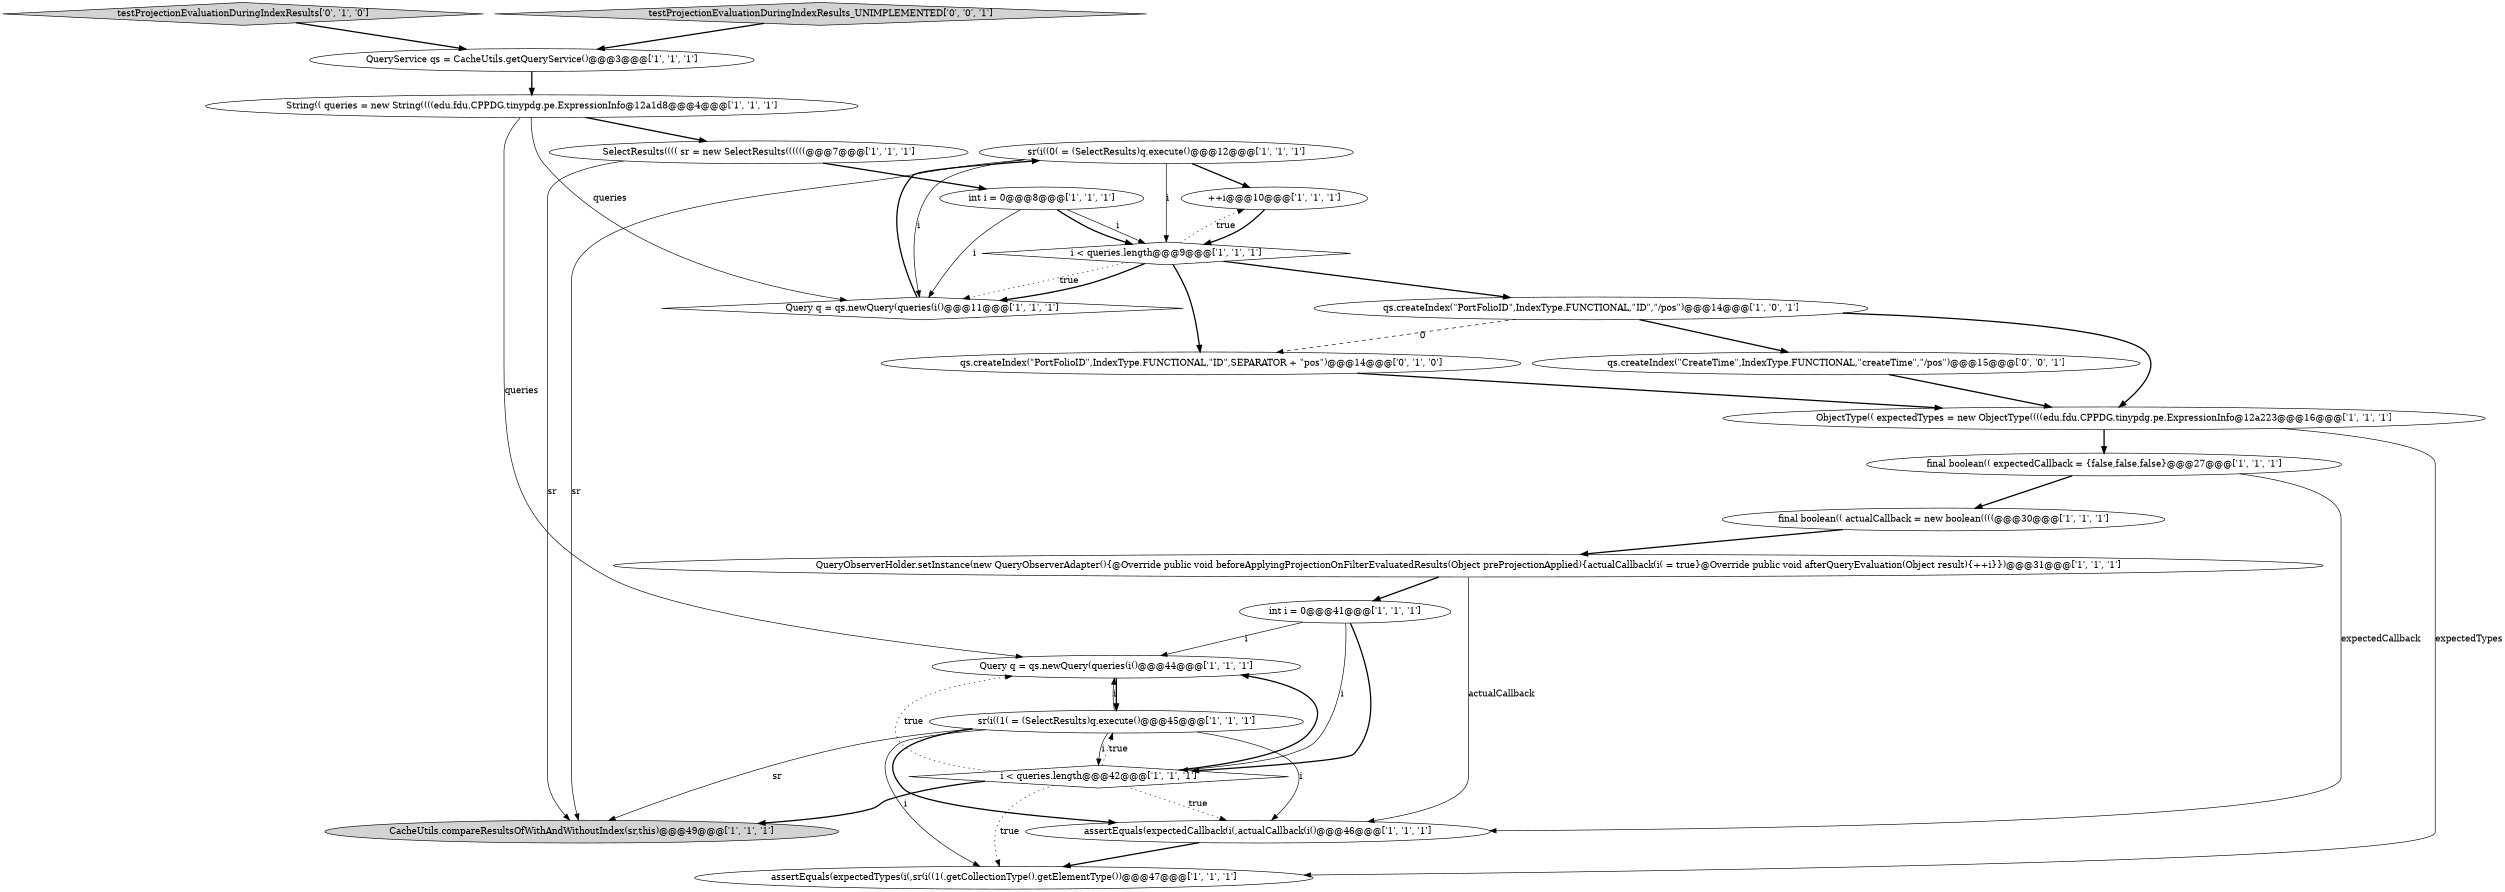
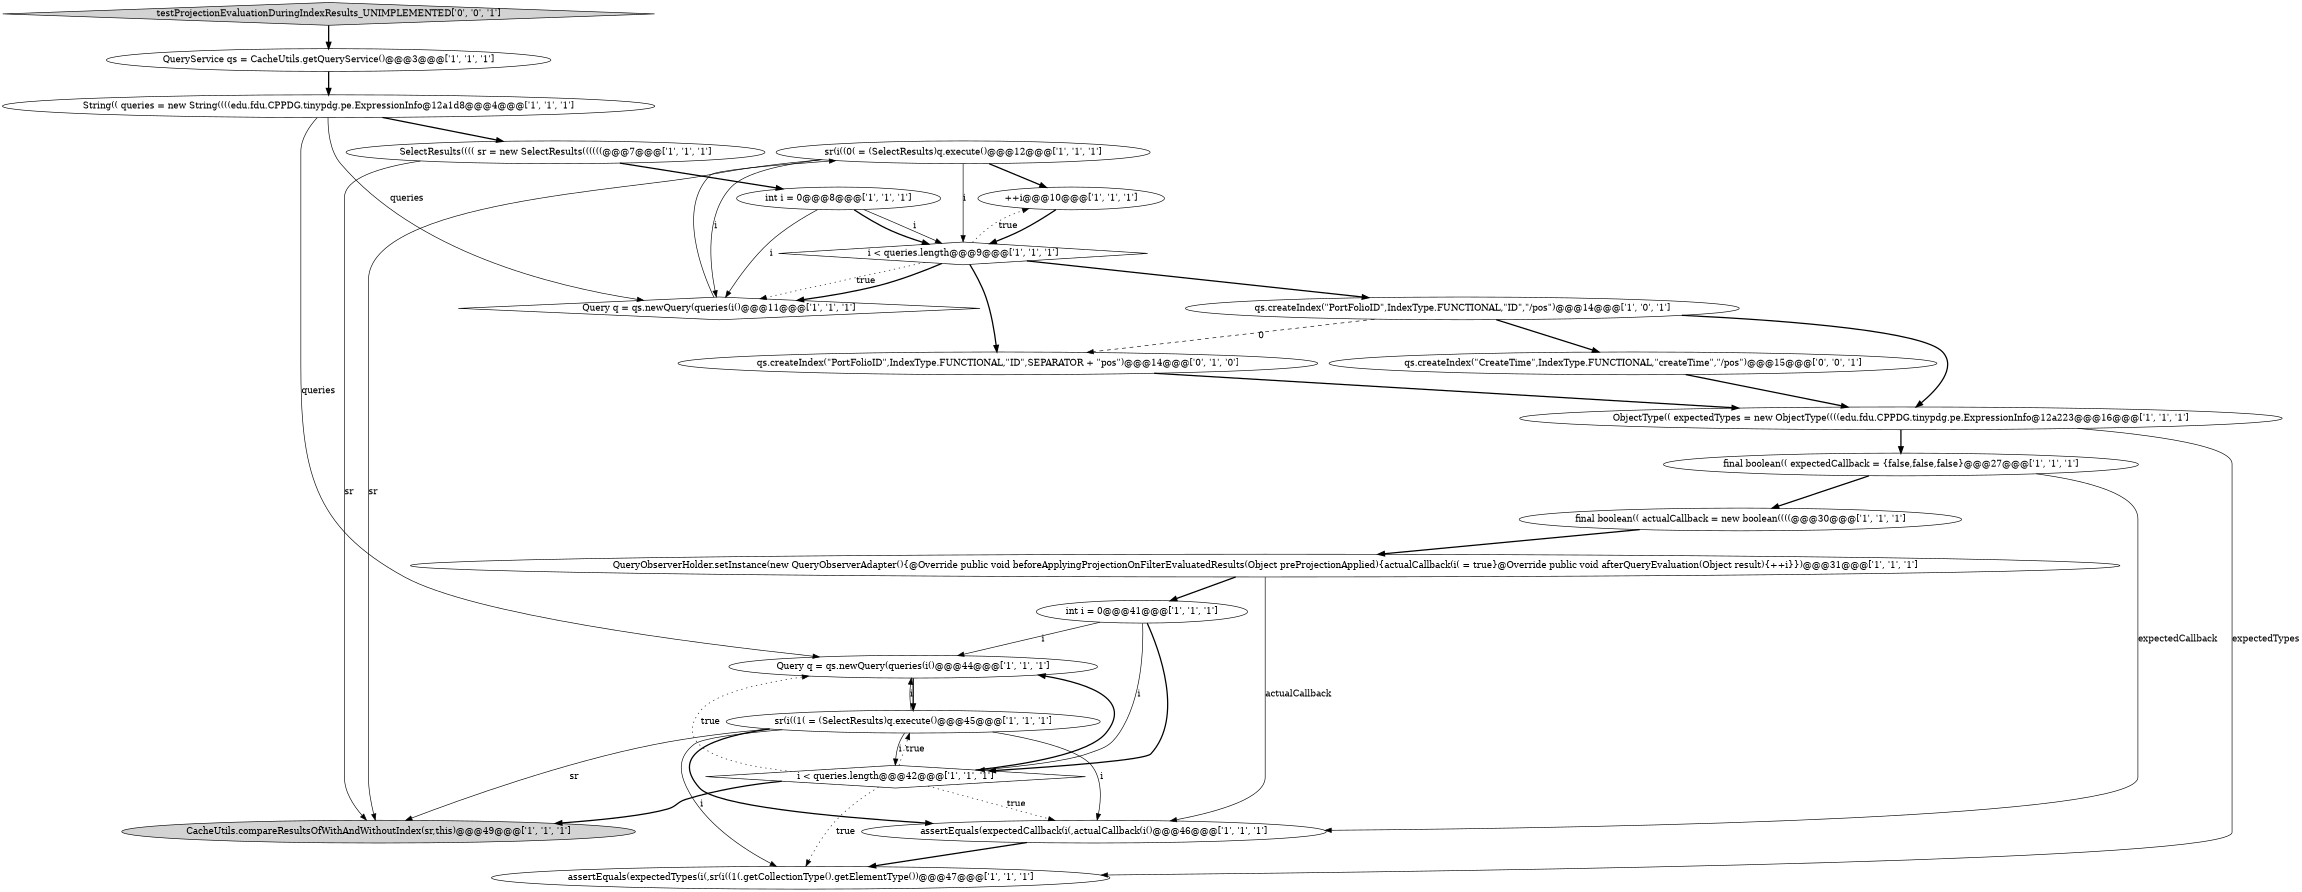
(243, 14) -> none
(907, 184) -> (704, 184)
